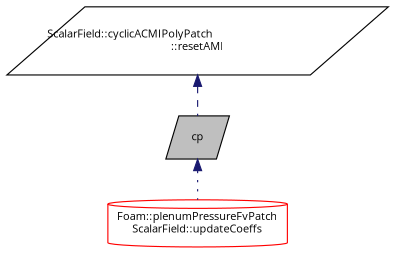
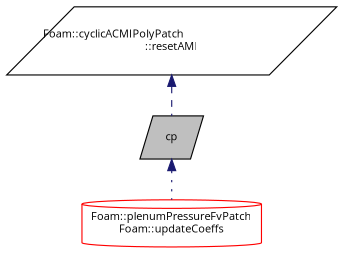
(198, 41) -> (172, 41)
(198, 223) -> (172, 223)
